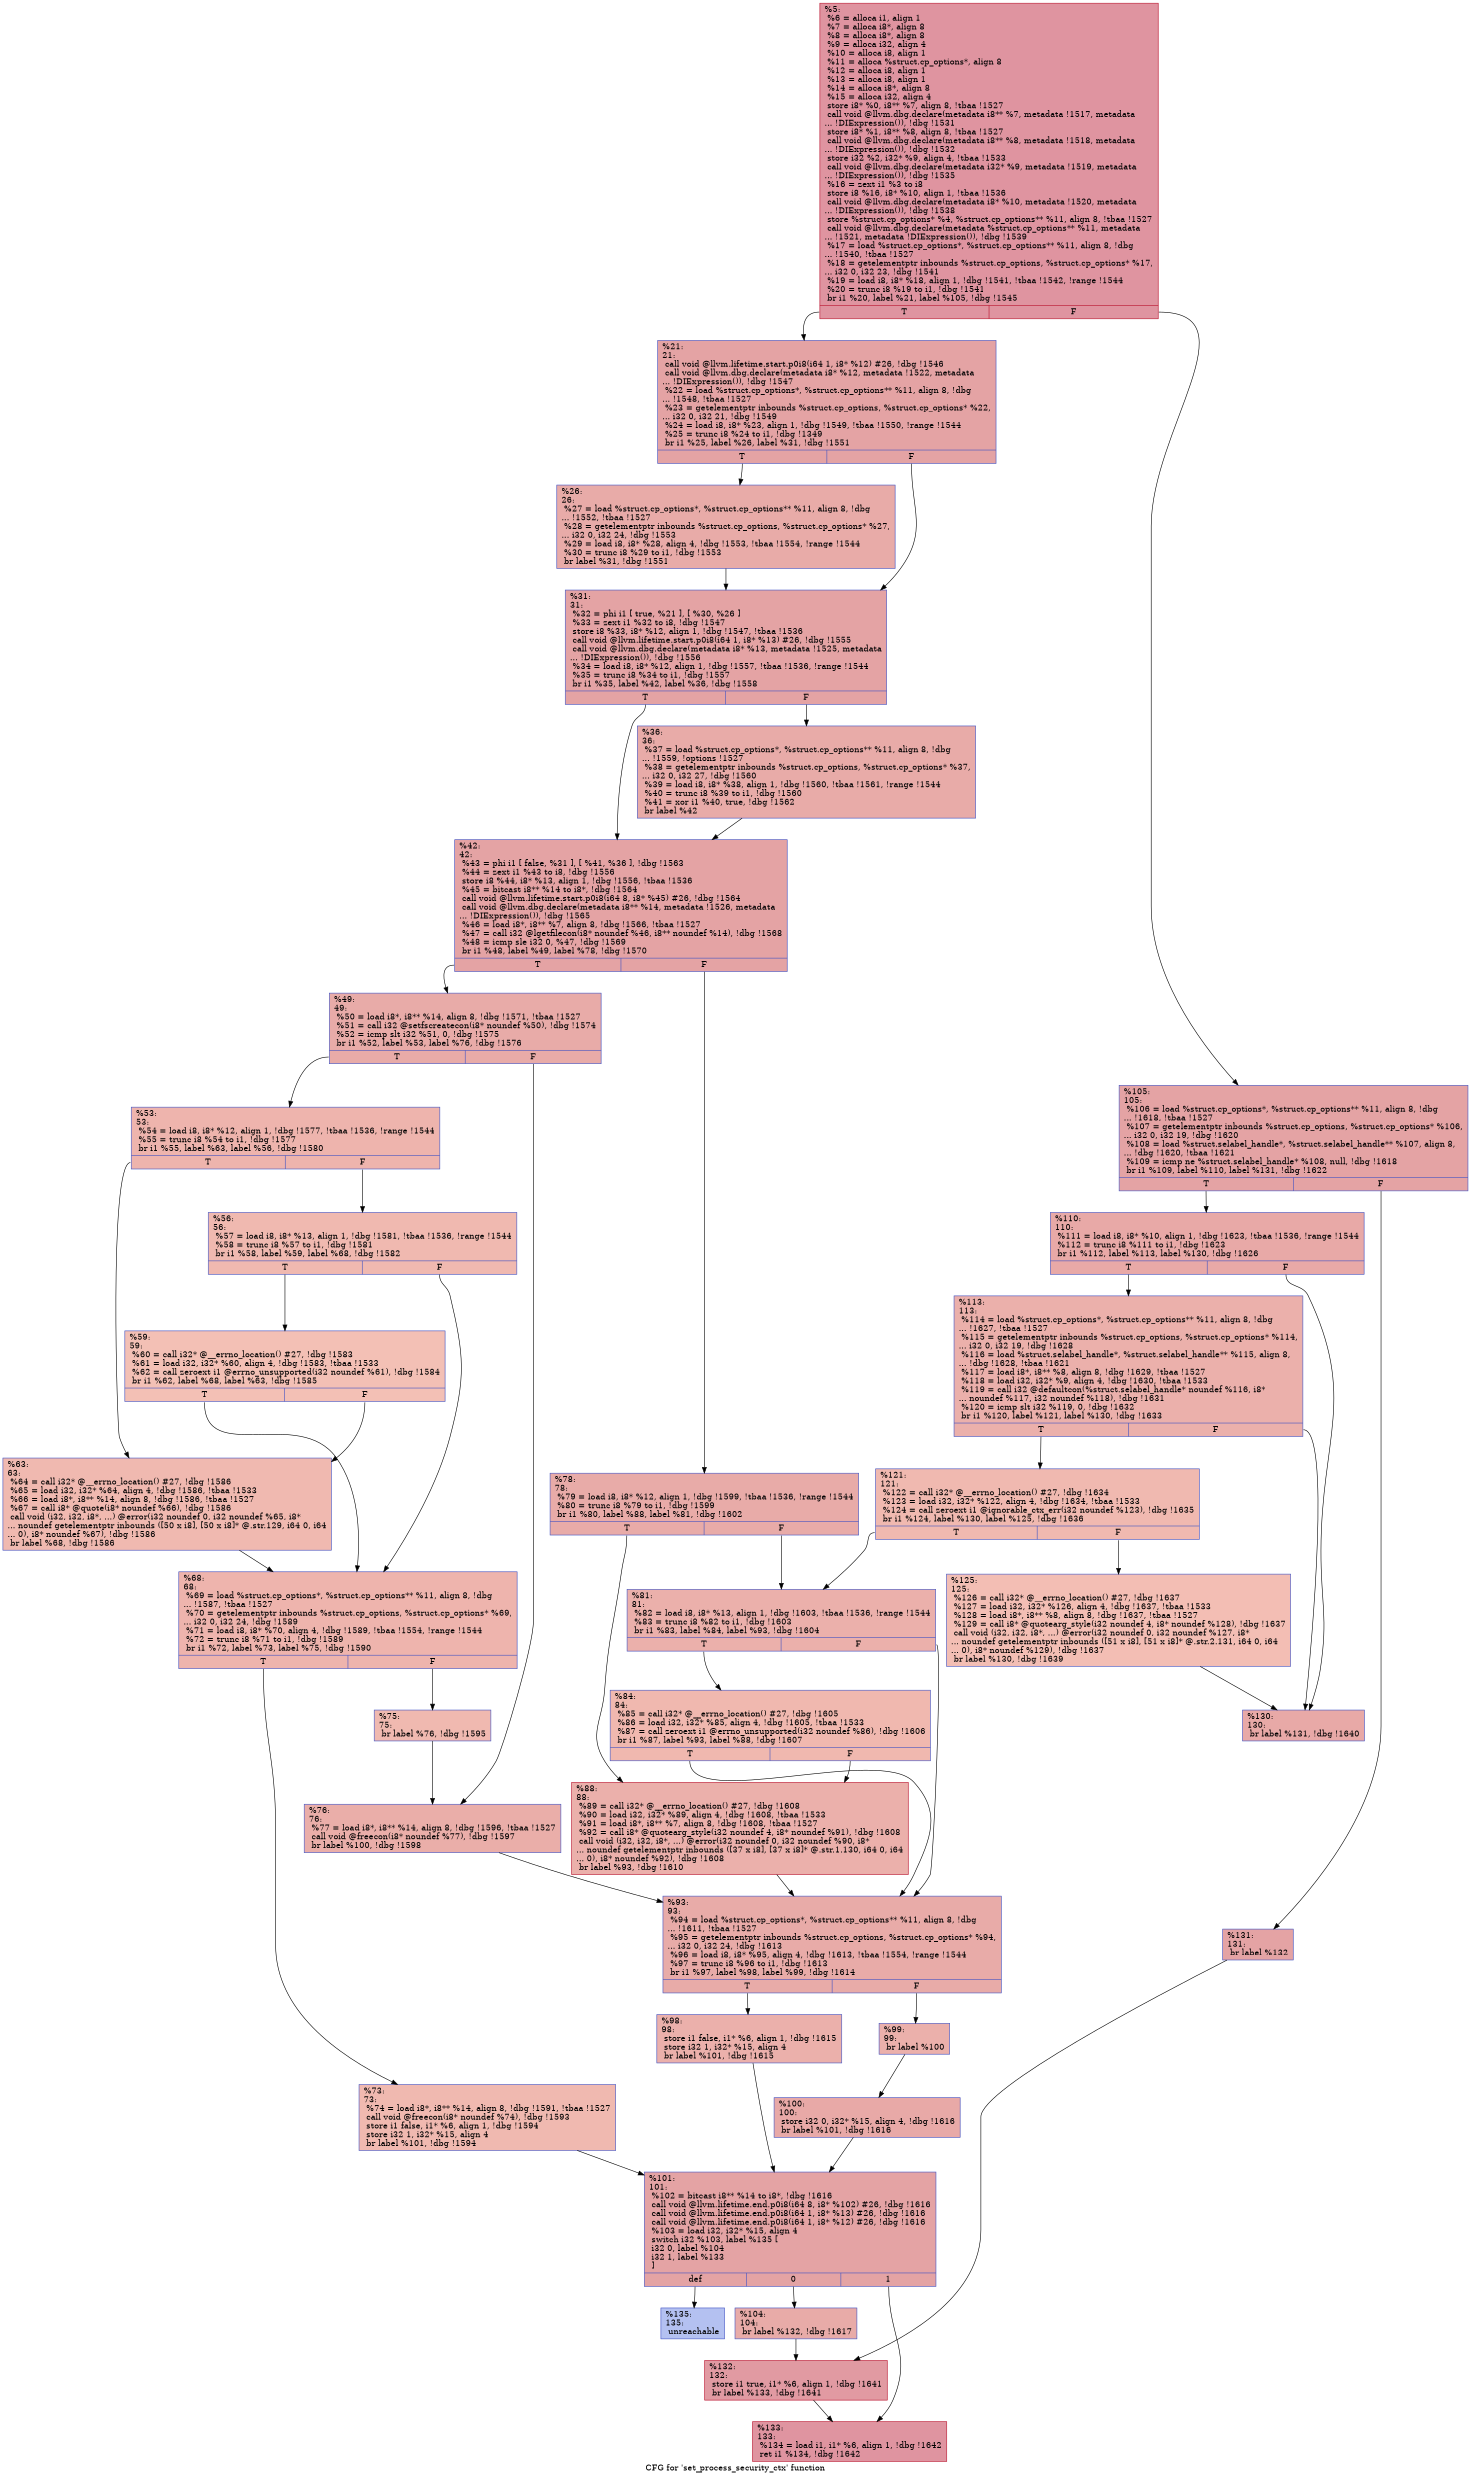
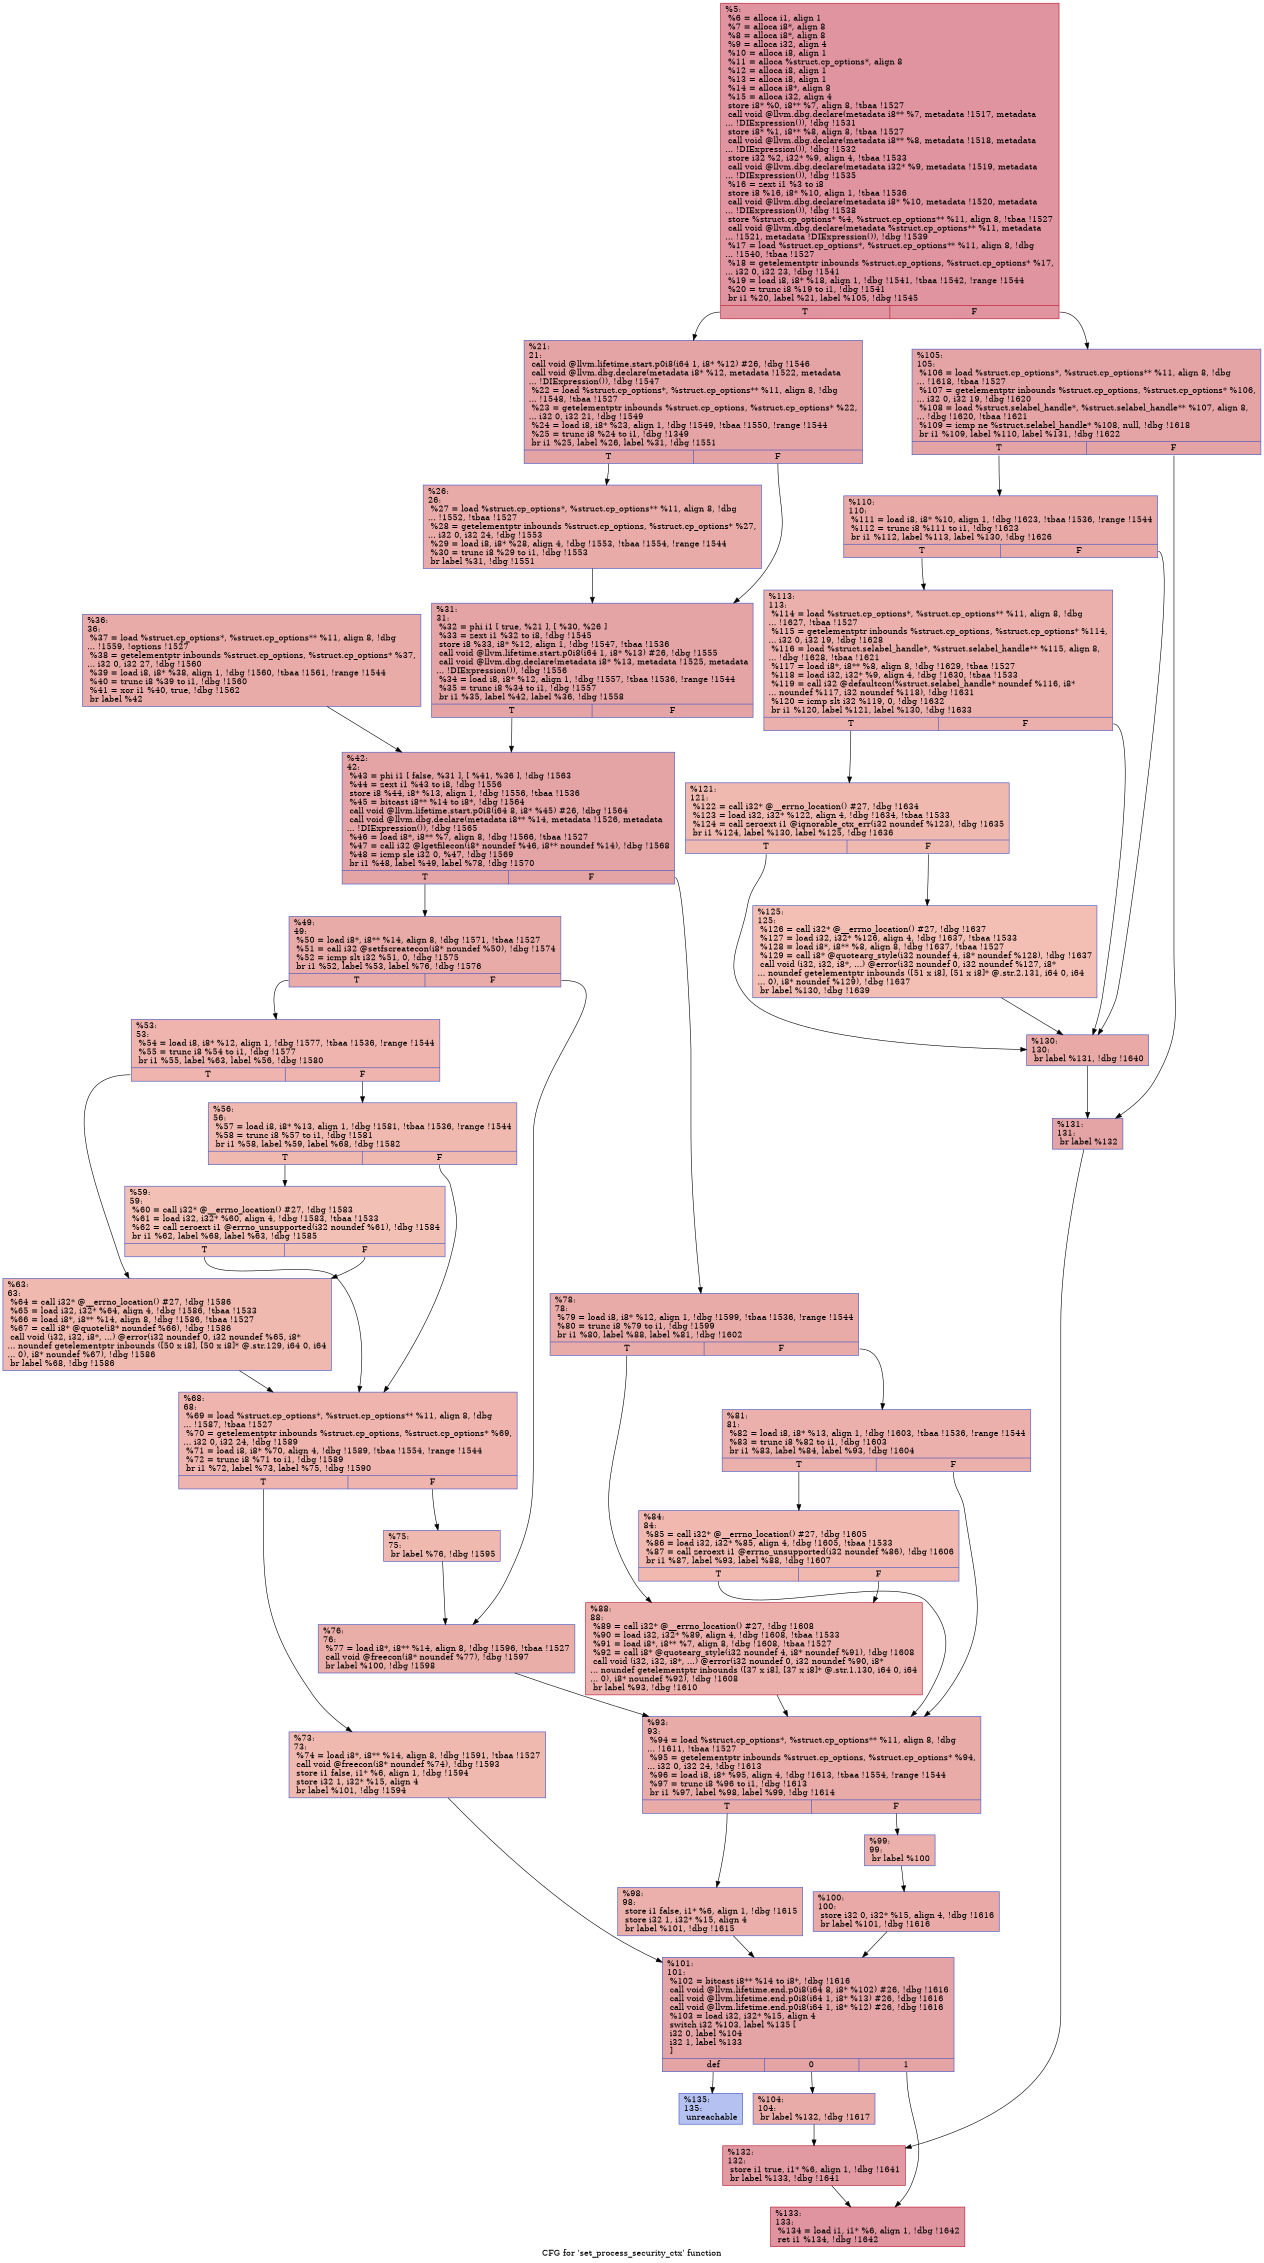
(648, 623) -> (514, 636)
(806, 712) -> none
none -> (1088, 1089)
(855, 1561) -> (805, 1026)
